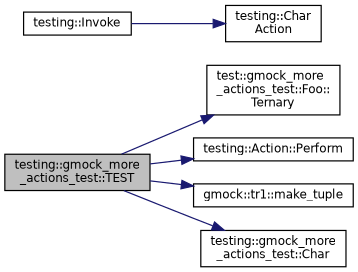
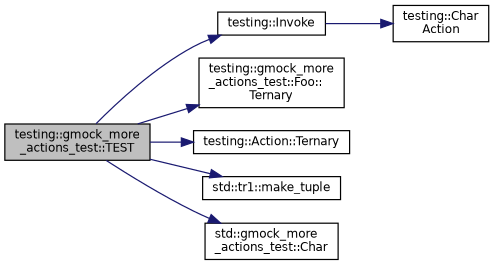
none -> (149, 76)
(273, 90) -> (272, 83)
(273, 149) -> (272, 142)
(273, 195) -> (272, 188)
(273, 249) -> (272, 241)
